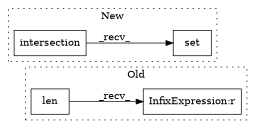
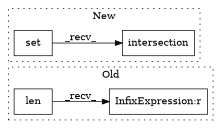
(126, 43) -> (84, 43)
